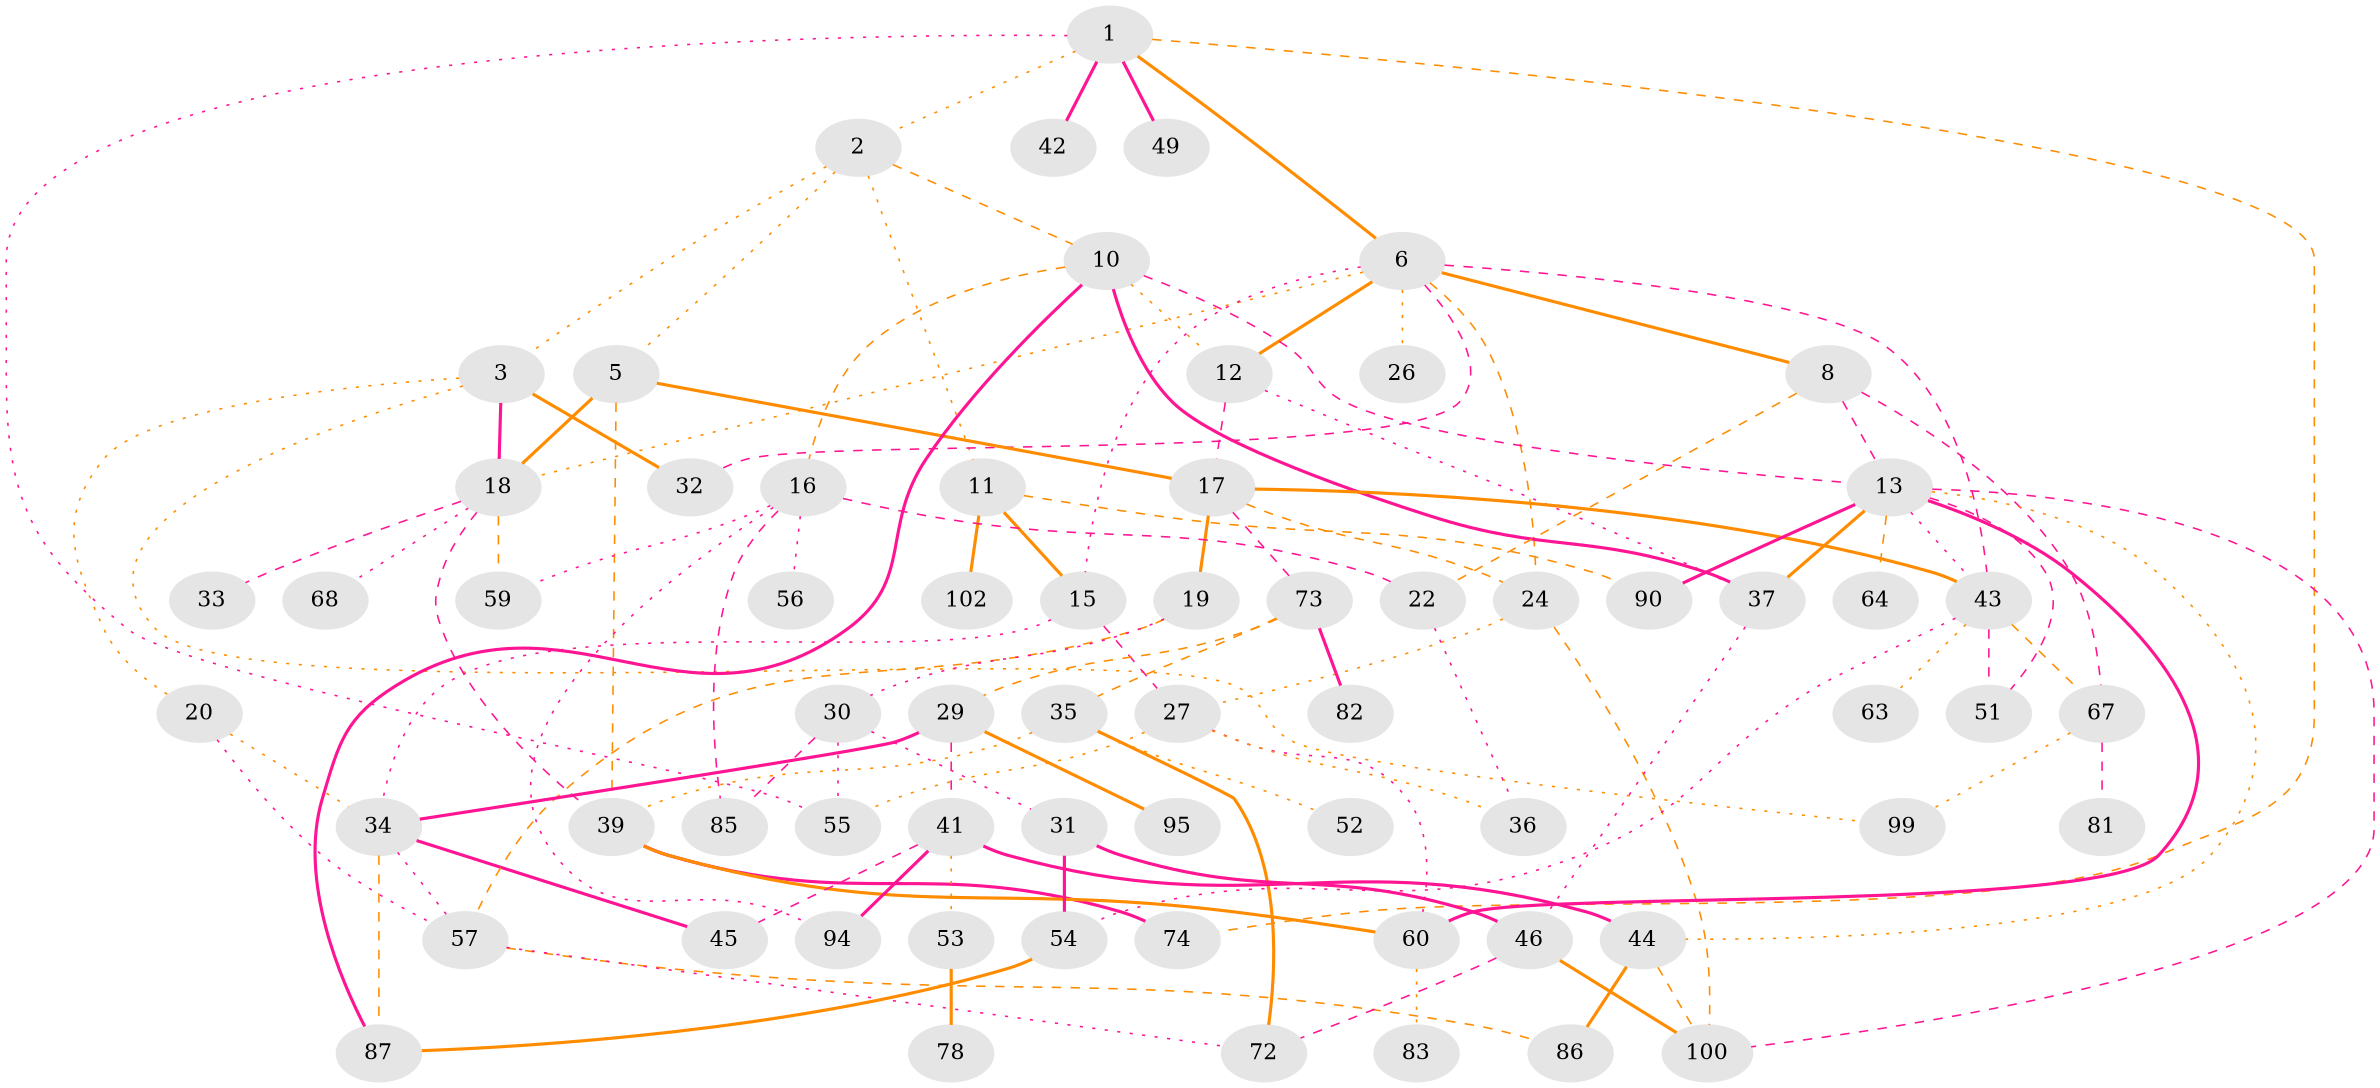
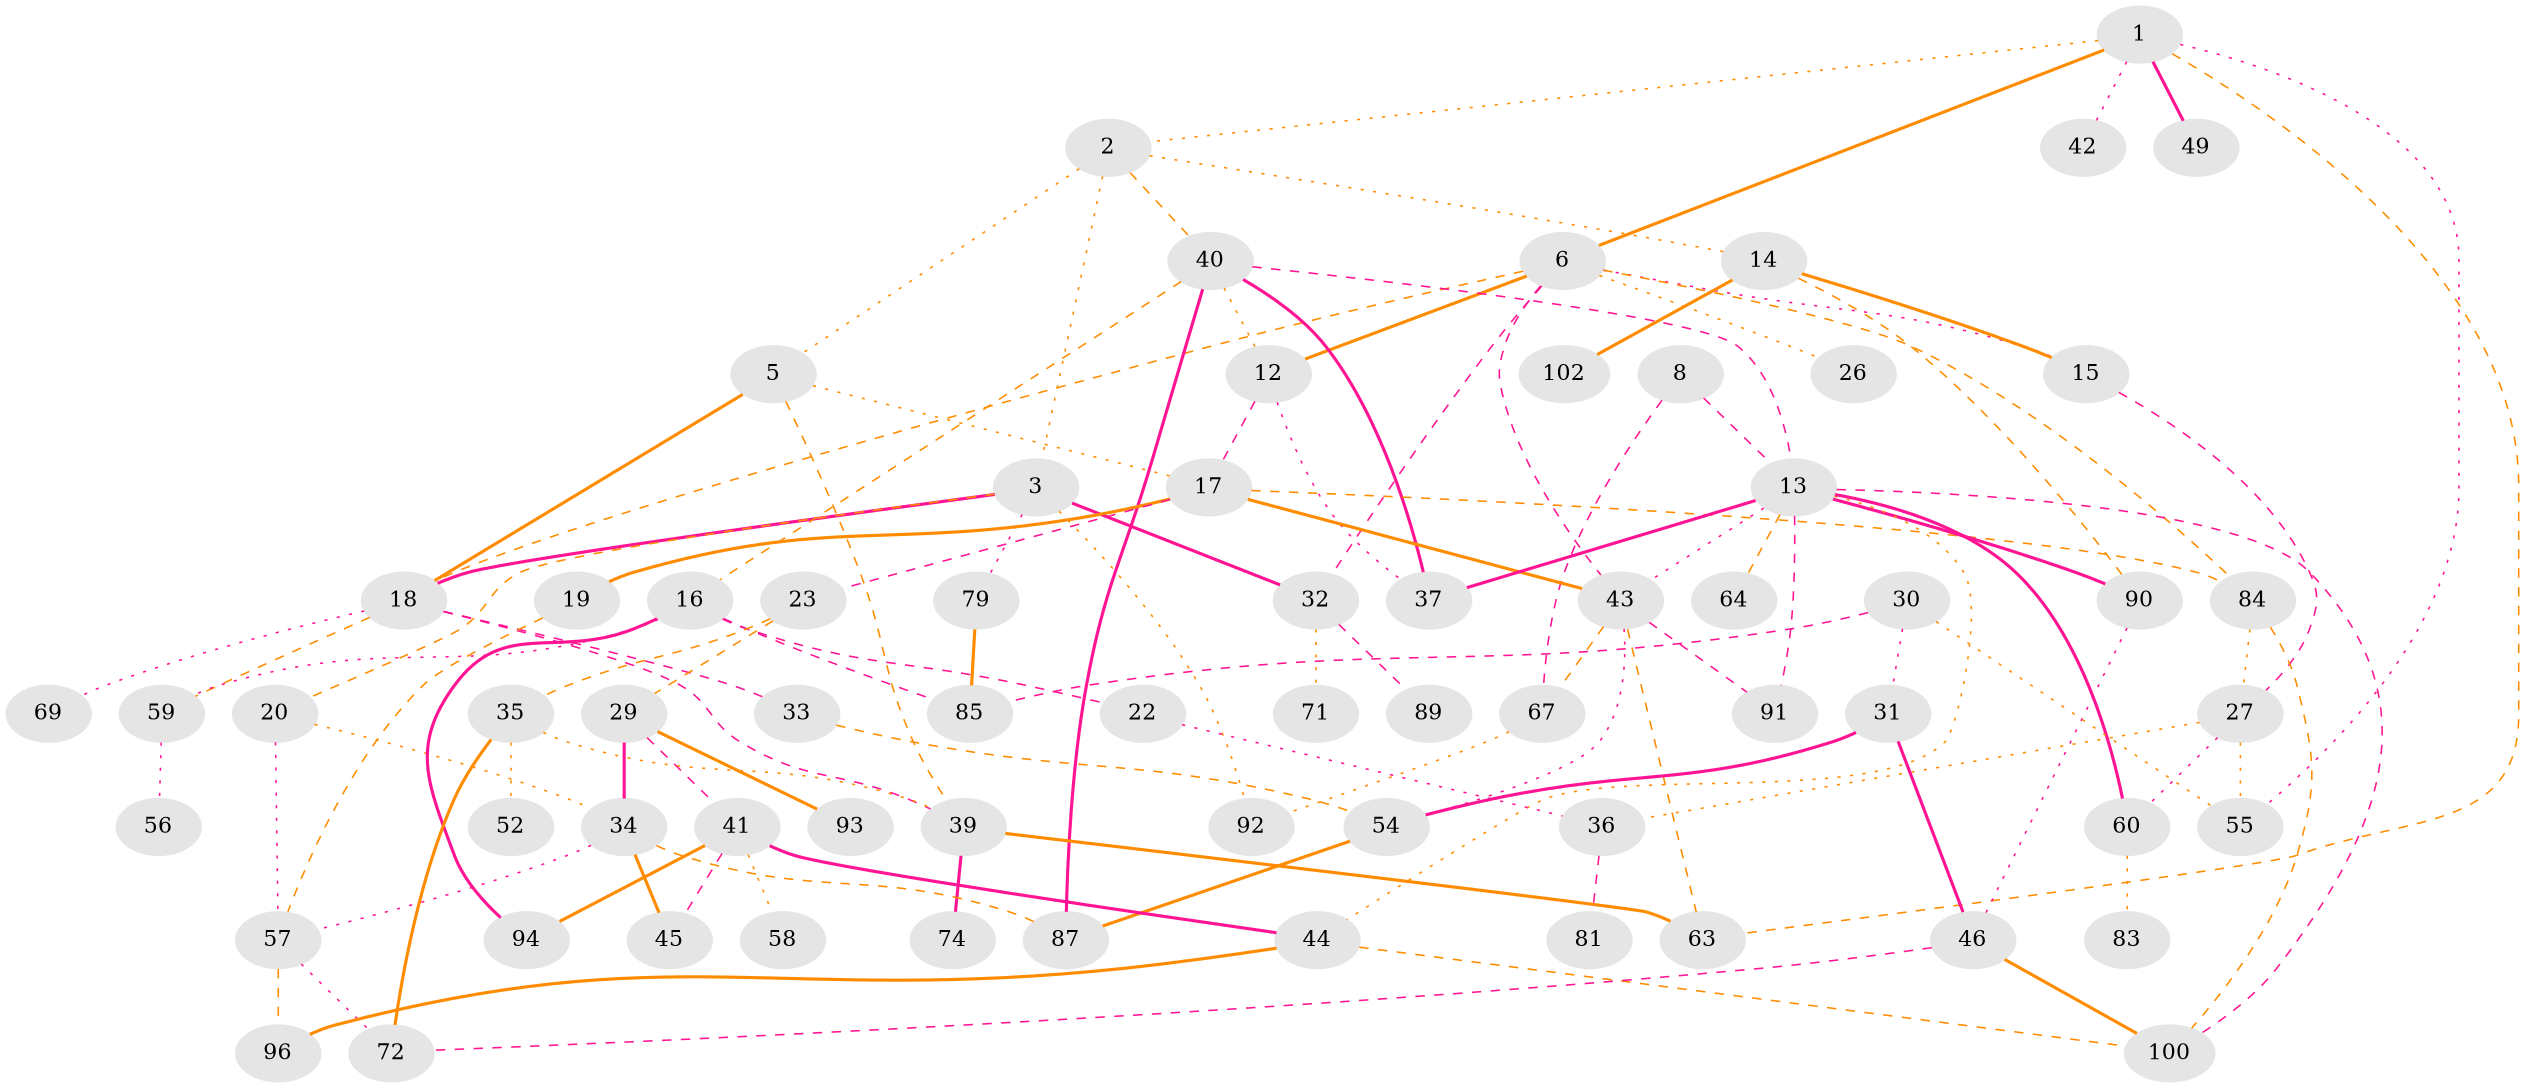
(1082, 91) -> (2111, 91)
(1107, 261) -> (1211, 261)
(1616, 318) -> none
(971, 368) -> (1029, 395)
(596, 431) -> (1176, 544)
(914, 431) -> (991, 431)
(143, 434) -> (511, 578)
(2314, 475) -> (2516, 735)
(983, 487) -> (1764, 261)
(1626, 487) -> none
(1834, 537) -> (1611, 544)
(797, 544) -> (160, 771)
(325, 601) -> (49, 714)
none -> (976, 601)
(1310, 601) -> (803, 601)
(1536, 601) -> (2253, 601)
(680, 643) -> none
(1017, 657) -> none
(1932, 657) -> (1660, 763)
none -> (1316, 714)
(1351, 714) -> none
none -> (1429, 714)
(1989, 714) -> (1775, 714)
(1651, 763) -> (2056, 771)
none -> (1094, 766)
(2102, 771) -> (1596, 884)
(838, 780) -> (2074, 714)
(533, 785) -> (444, 702)
(1178, 827) -> (851, 827)
(1902, 827) -> (1251, 827)
(905, 874) -> (632, 883)
(552, 884) -> (648, 887)
(989, 898) -> (1339, 873)
(951, 940) -> (783, 940)
(951, 1053) -> none
(1571, 1053) -> (278, 1053)
